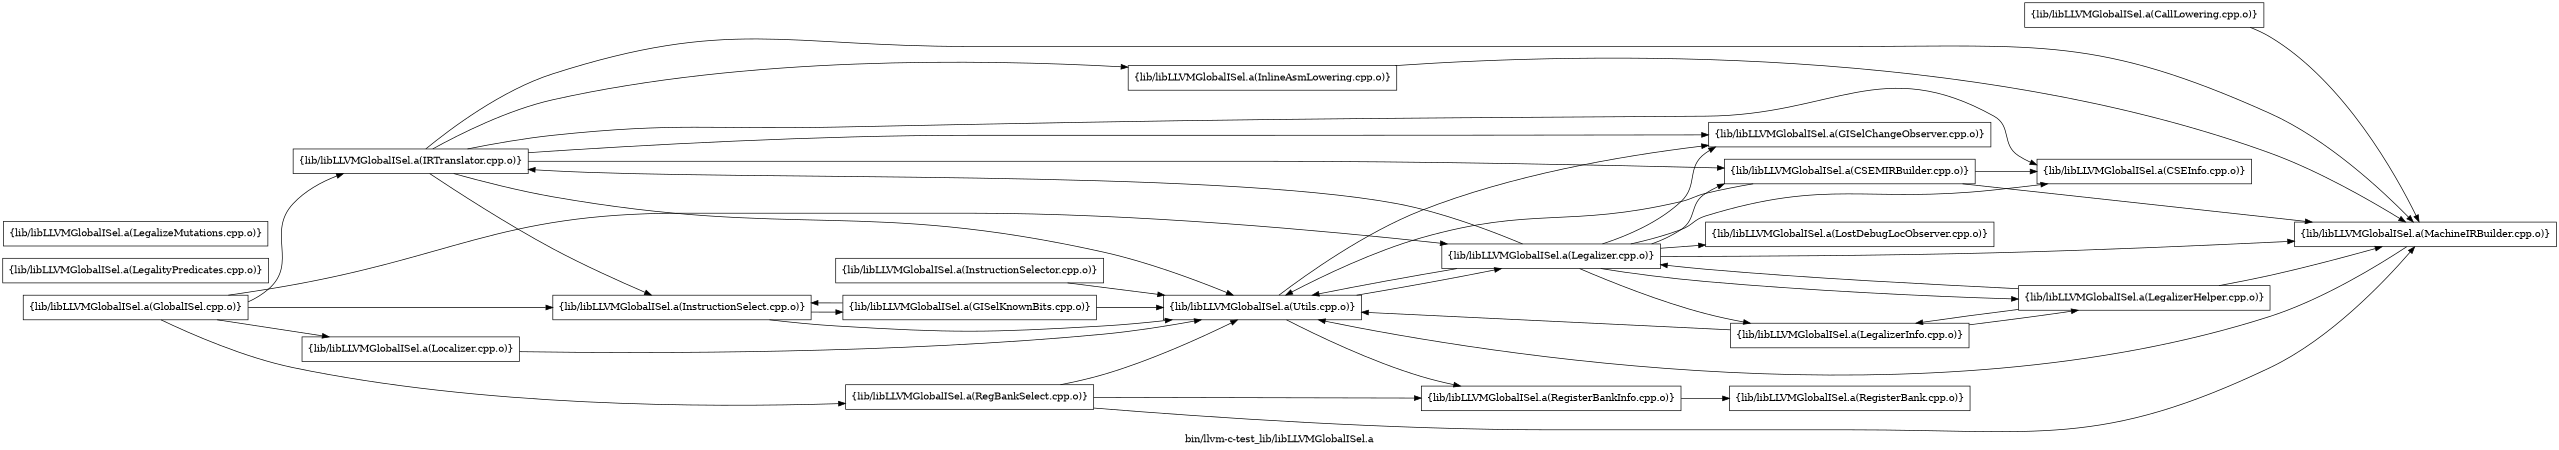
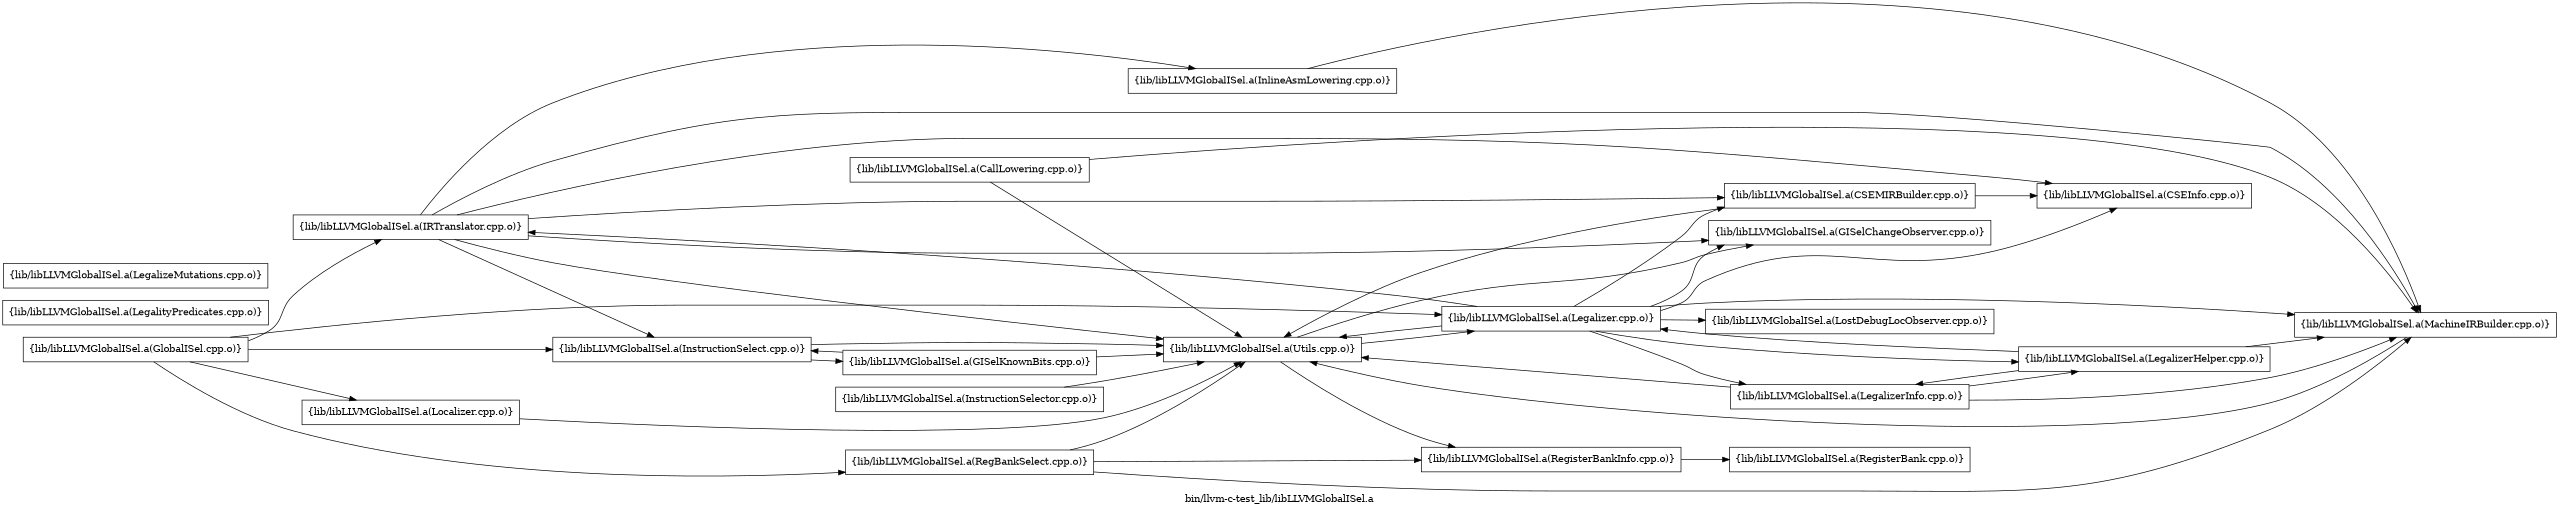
(2134, 203) -> (2183, 390)
none -> (1113, 258)
